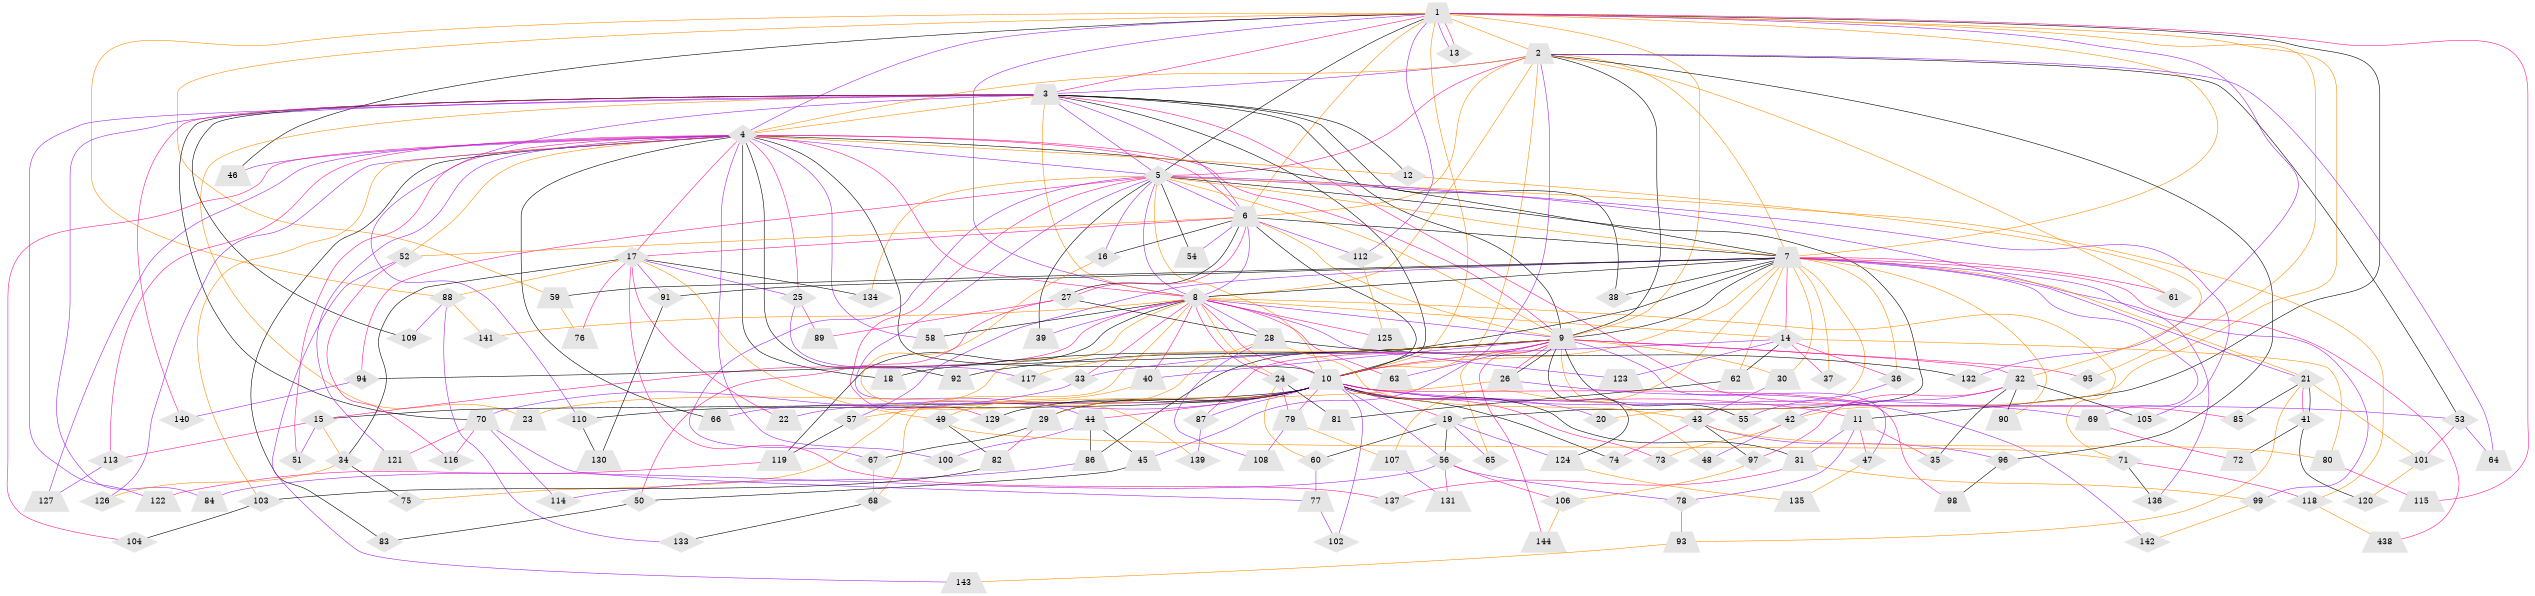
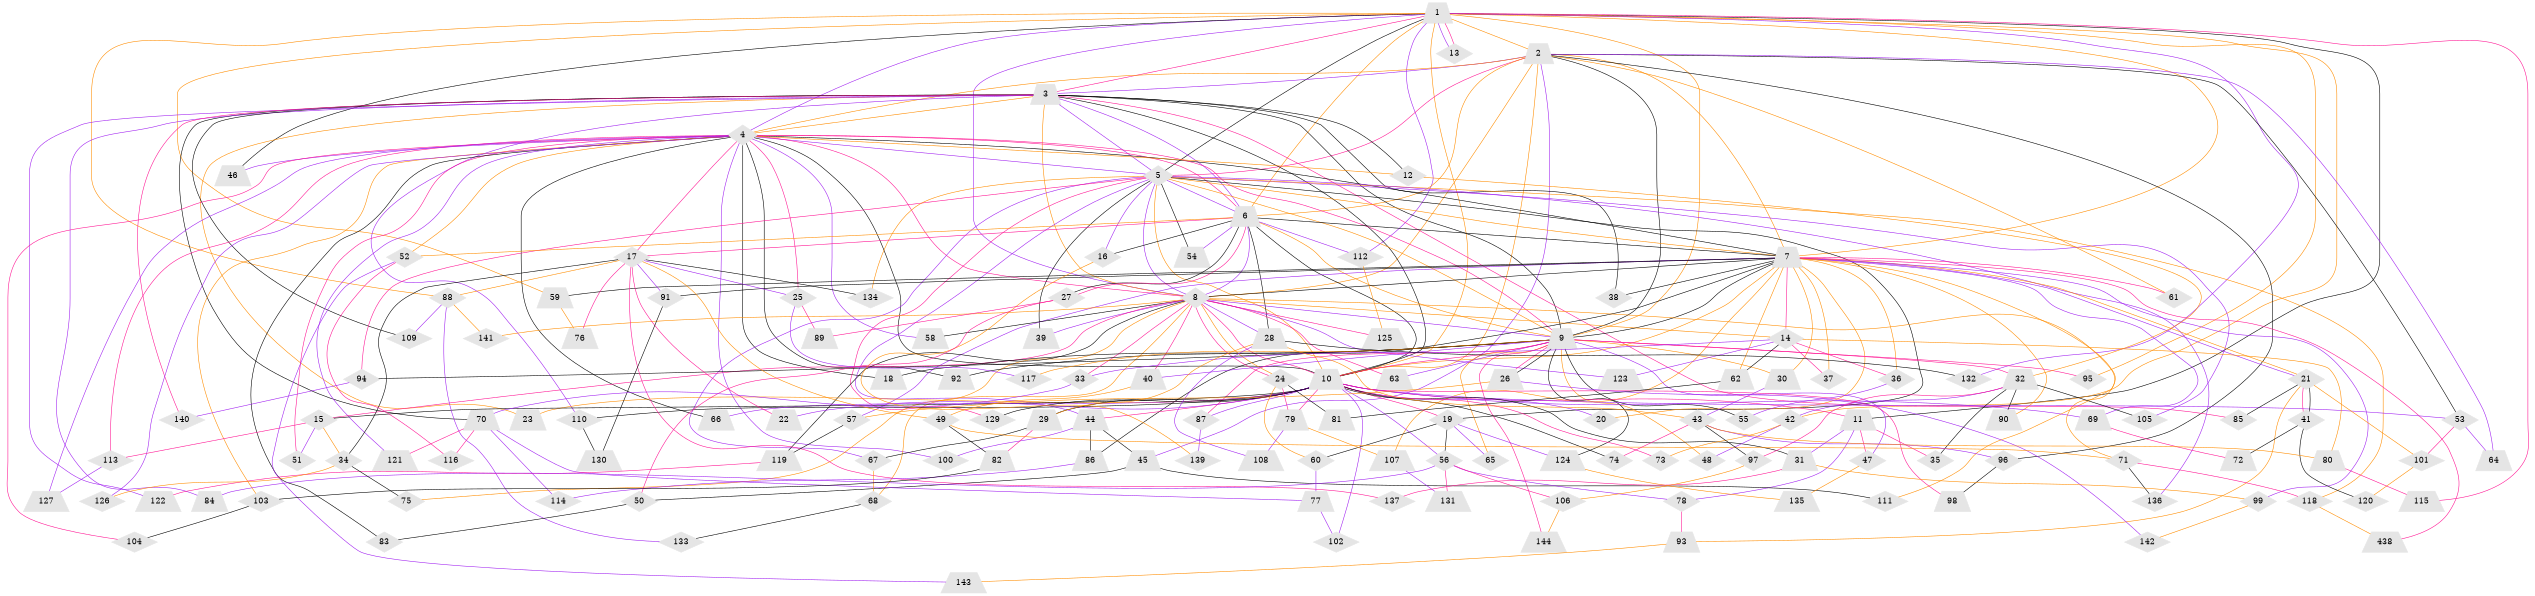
(1159, 316) -> (1262, 285)
none -> (1885, 501)
